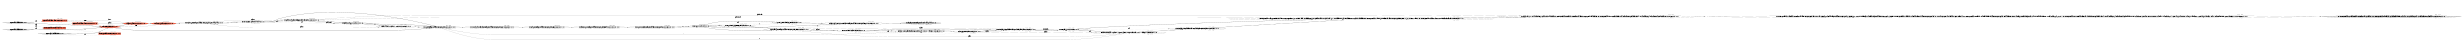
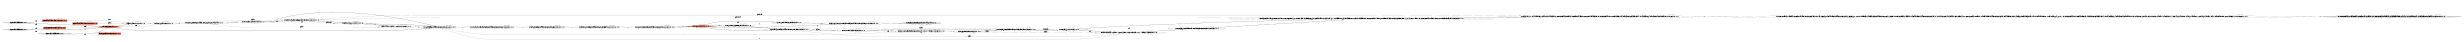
(85, 22) -> (82, 27)
(136, 24) -> (136, 24)
(164, 24) -> (164, 24)
(48, 25) -> (34, 32)
(701, 26) -> (701, 26)
